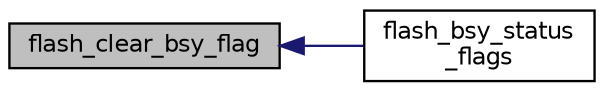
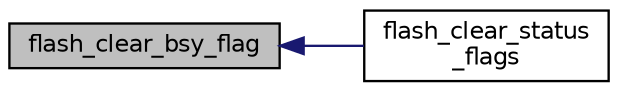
(479, 46) -> (486, 46)
